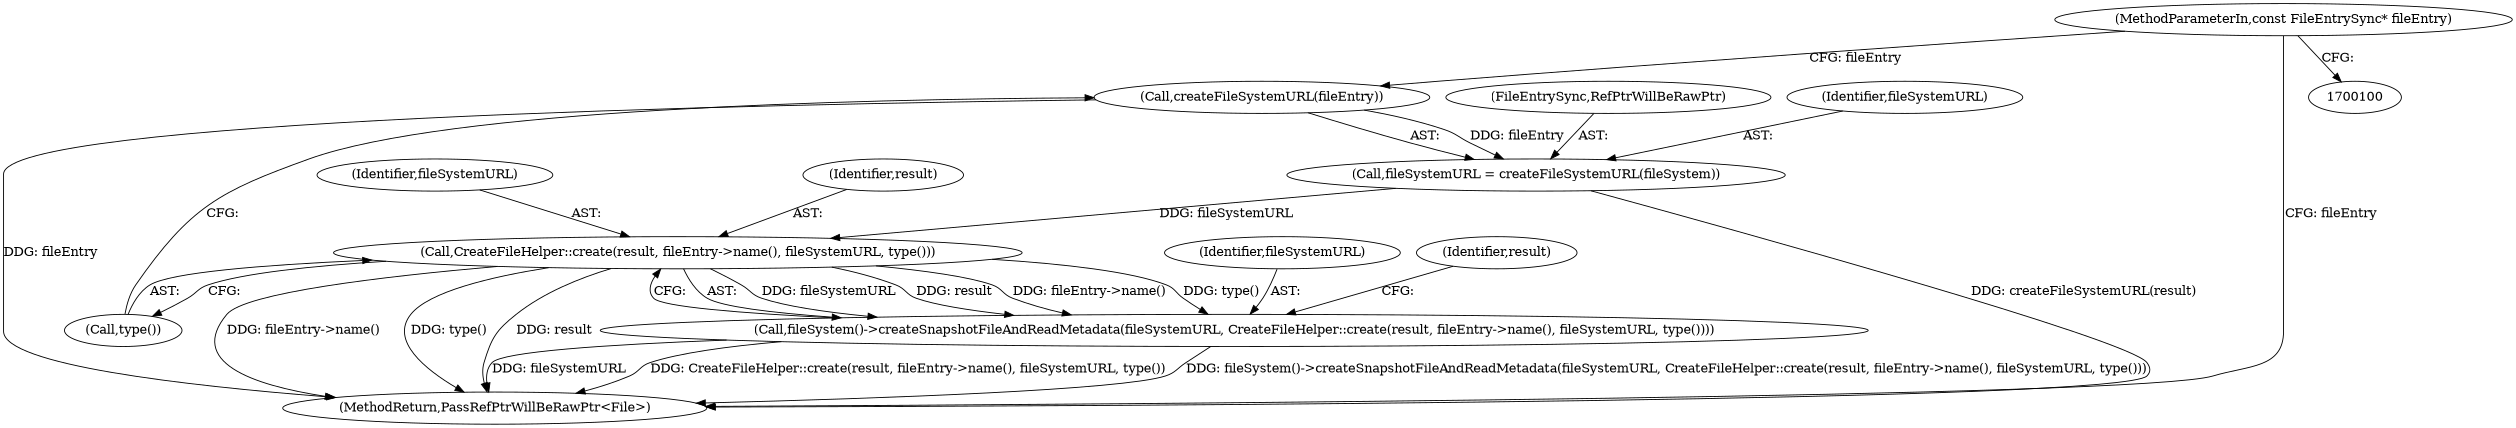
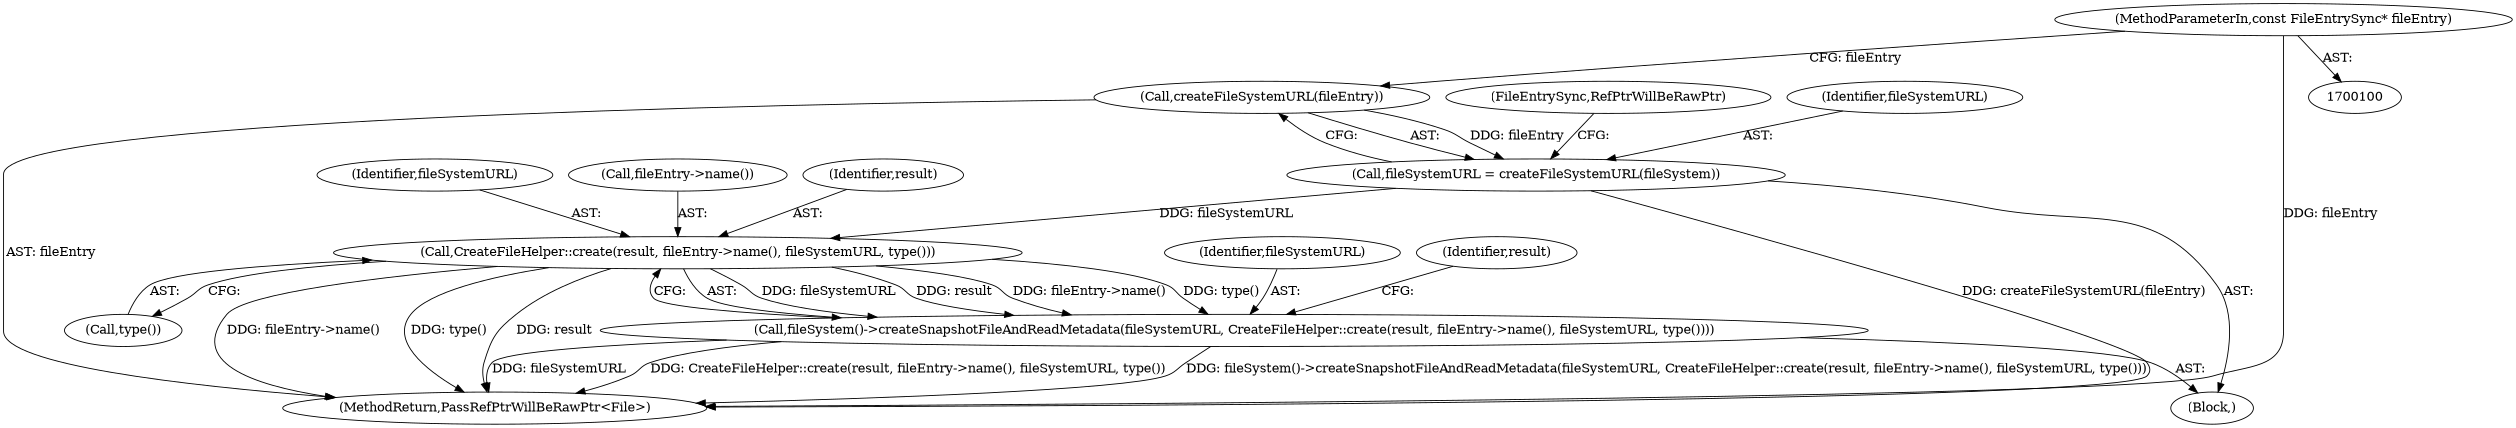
(2340, 58) -> (2340, 58)
(544, 119) -> (1336, 147)
(1595, 136) -> (1595, 136)
none -> (678, 175)
(2331, 214) -> (2331, 214)
(51, 253) -> (51, 253)
(2084, 292) -> (2084, 292)
none -> (2212, 408)
